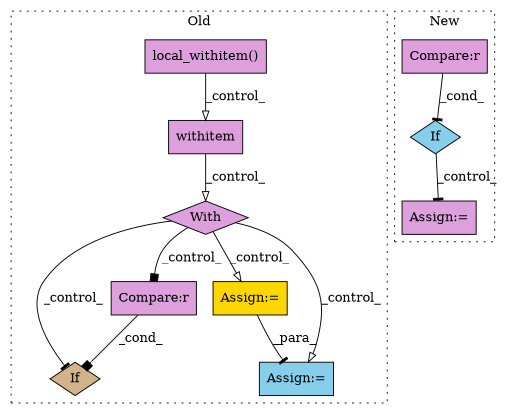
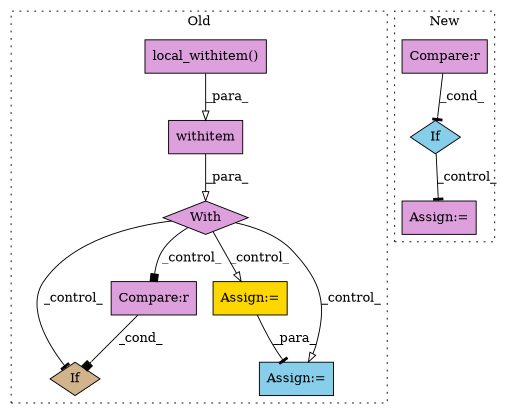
(235, 97) -> (227, 97)
(235, 177) -> (227, 177)
